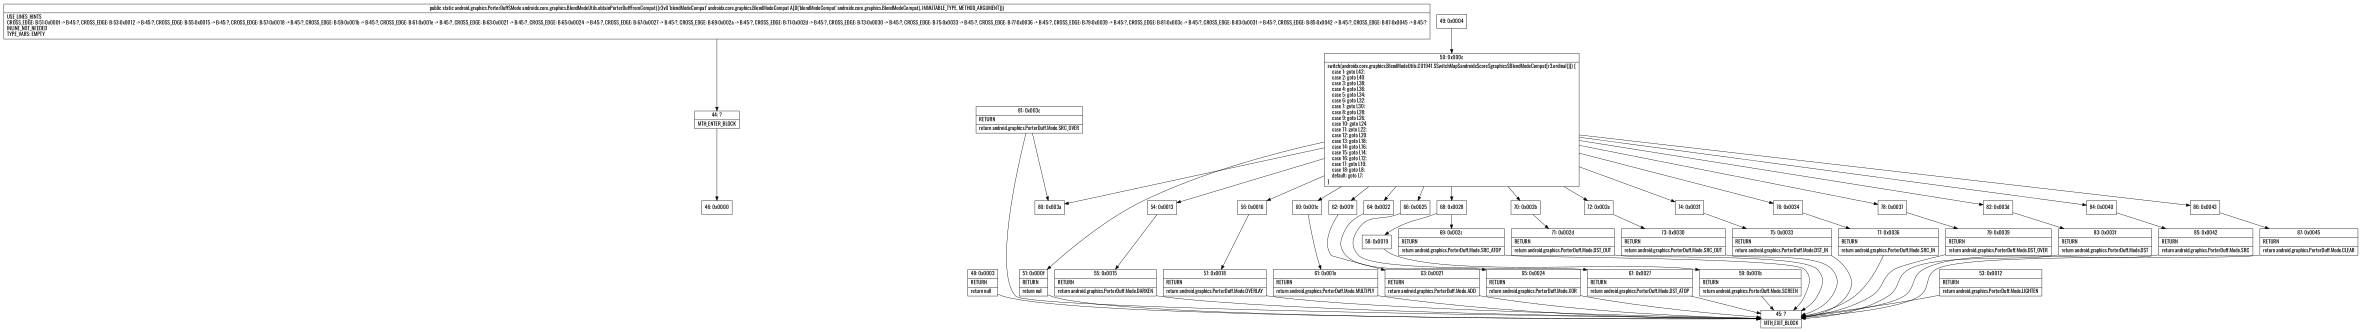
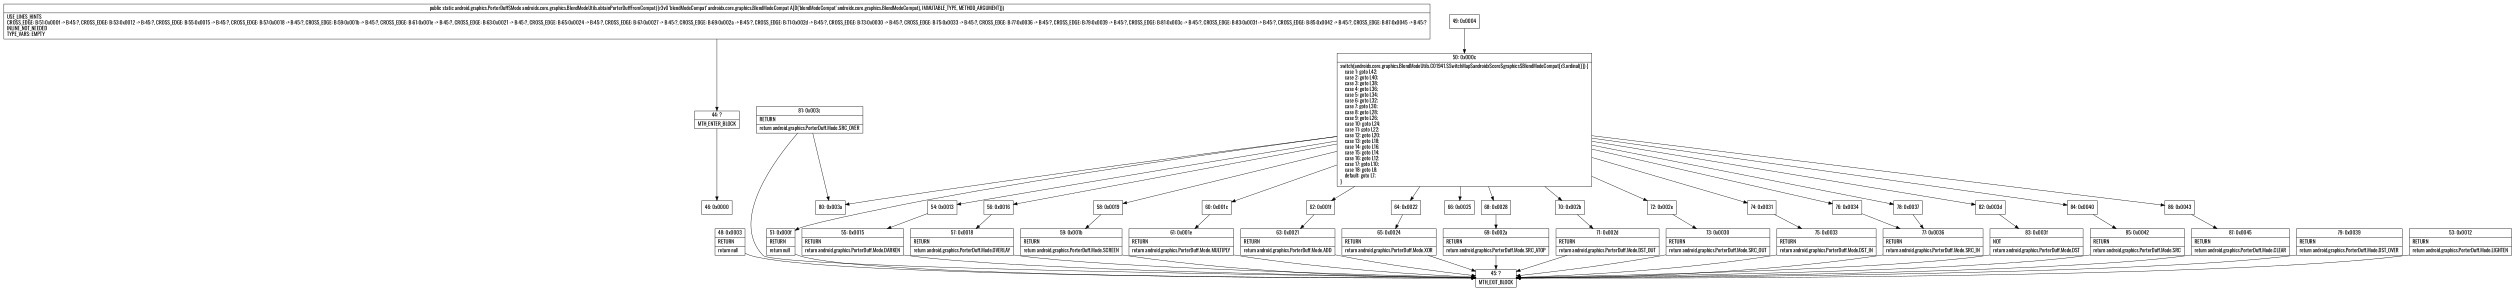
(1930, 220) -> (1917, 220)
(1412, 221) -> (1232, 177)
(2070, 242) -> (1997, 242)
(1640, 283) -> none
